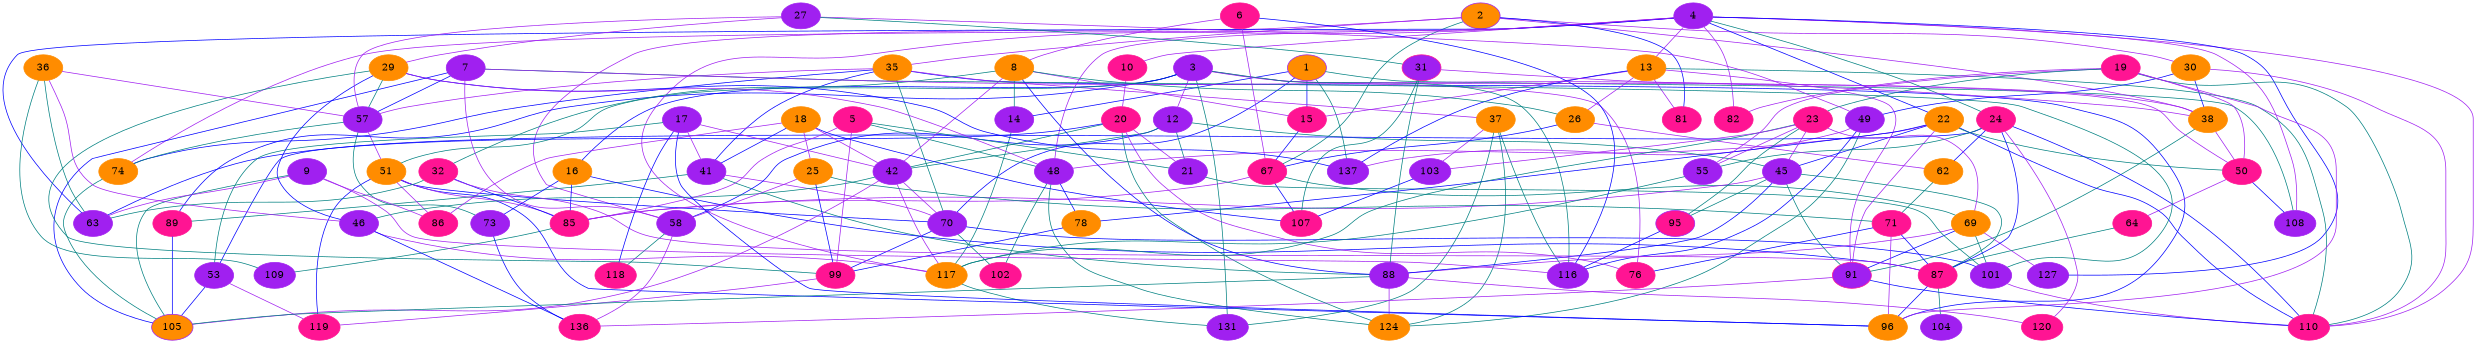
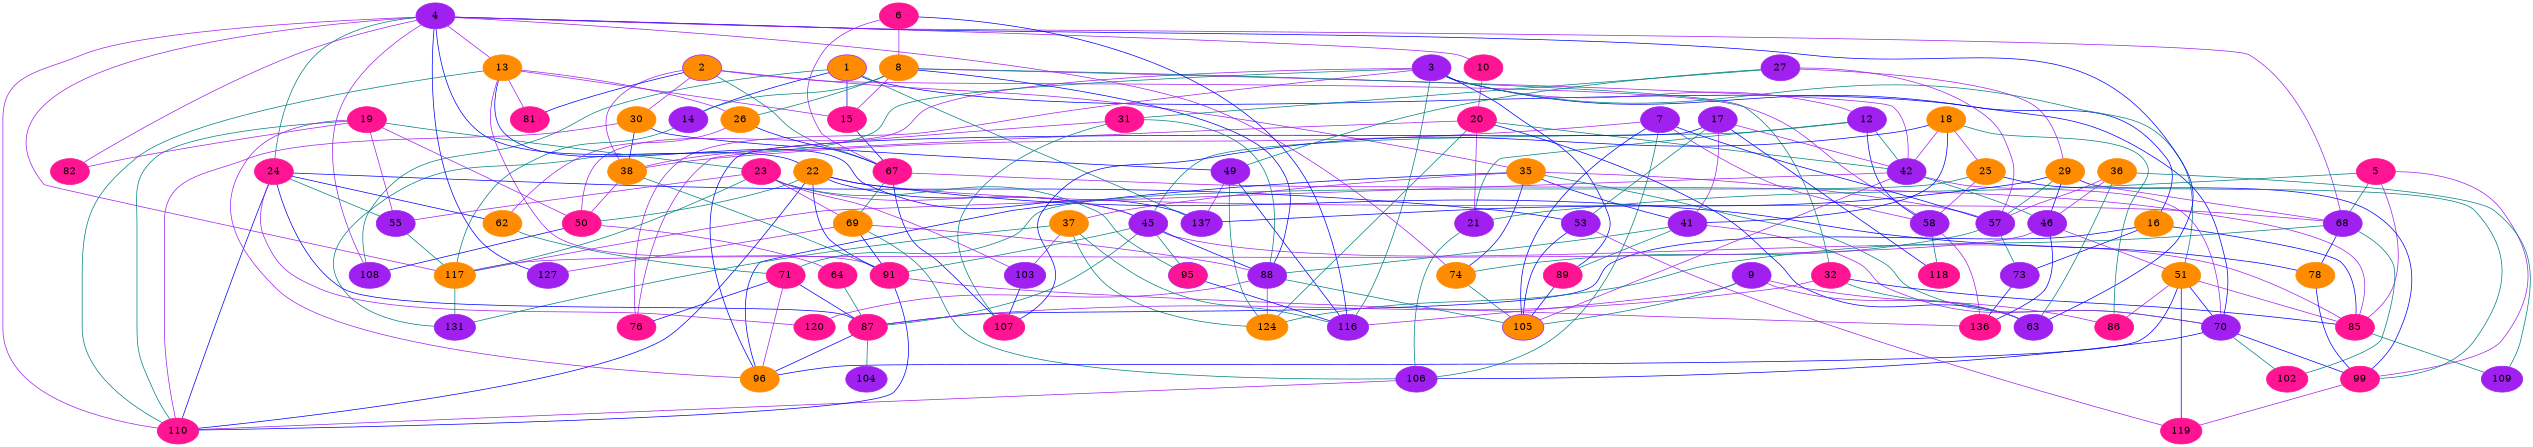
(1444, 39) -> (1462, 105)
(1422, 68) -> (1124, 120)
(609, 148) -> (2134, 152)
(377, 150) -> (2137, 258)
(1054, 172) -> (2343, 223)
(1882, 191) -> (828, 237)
(1852, 275) -> (890, 275)
(1991, 275) -> (1416, 379)
